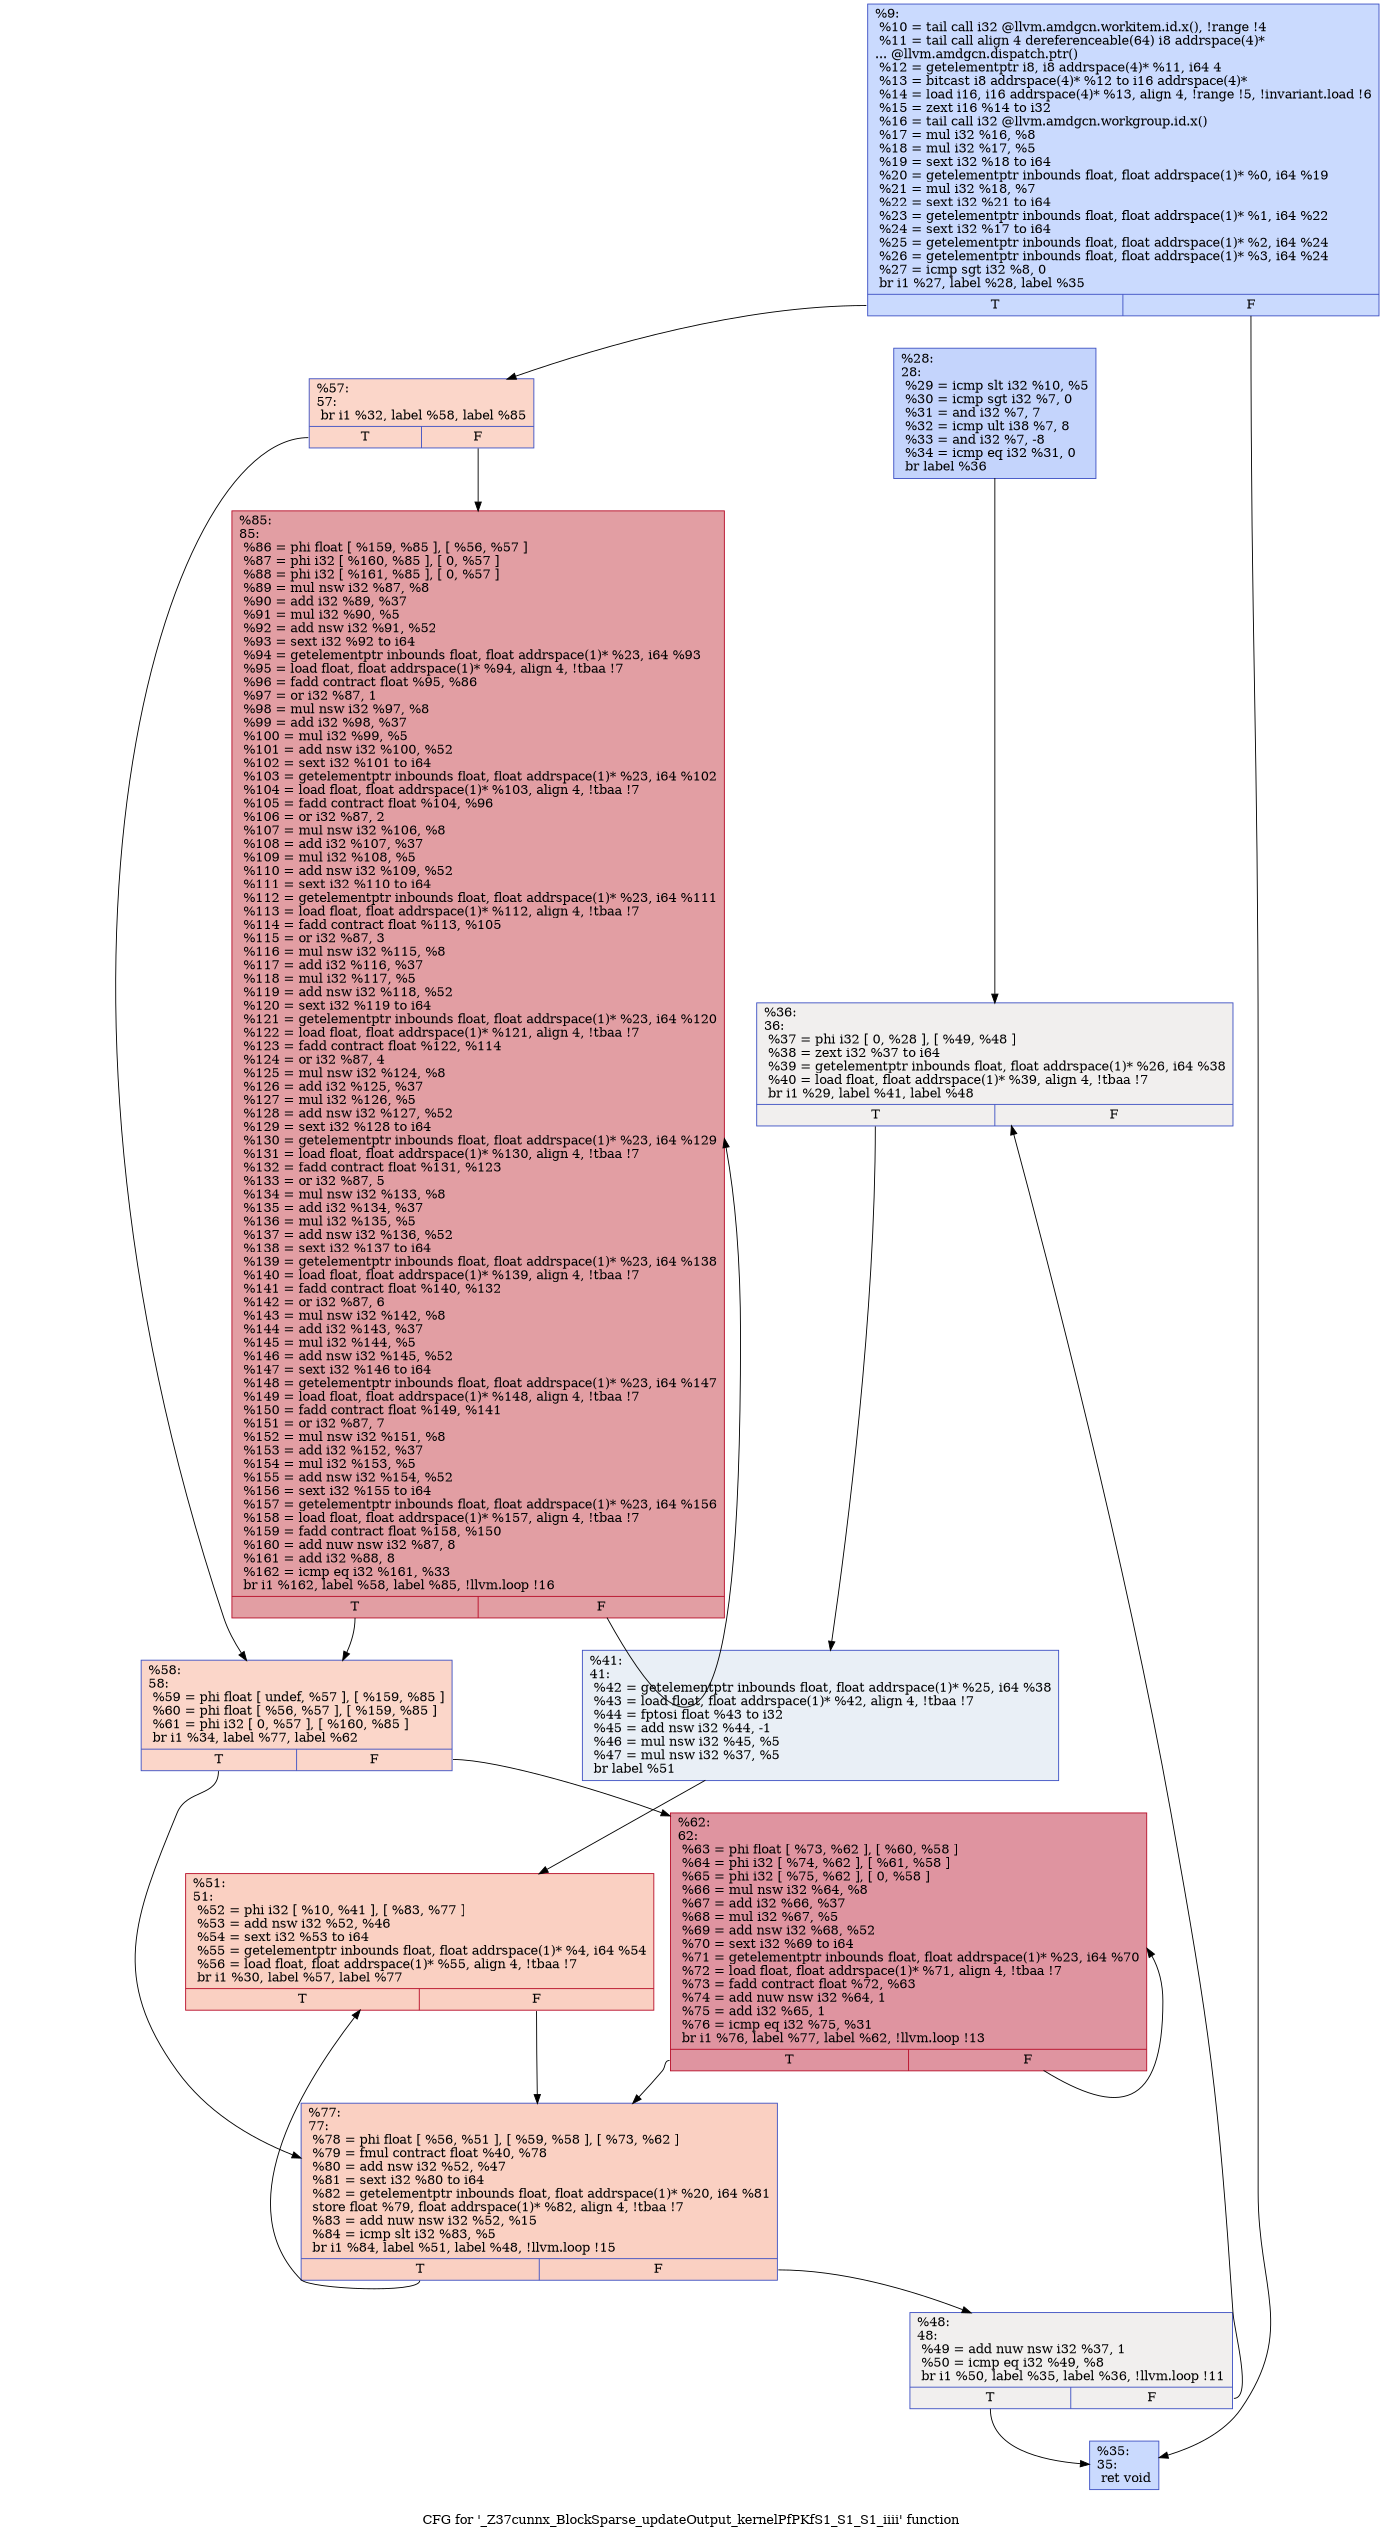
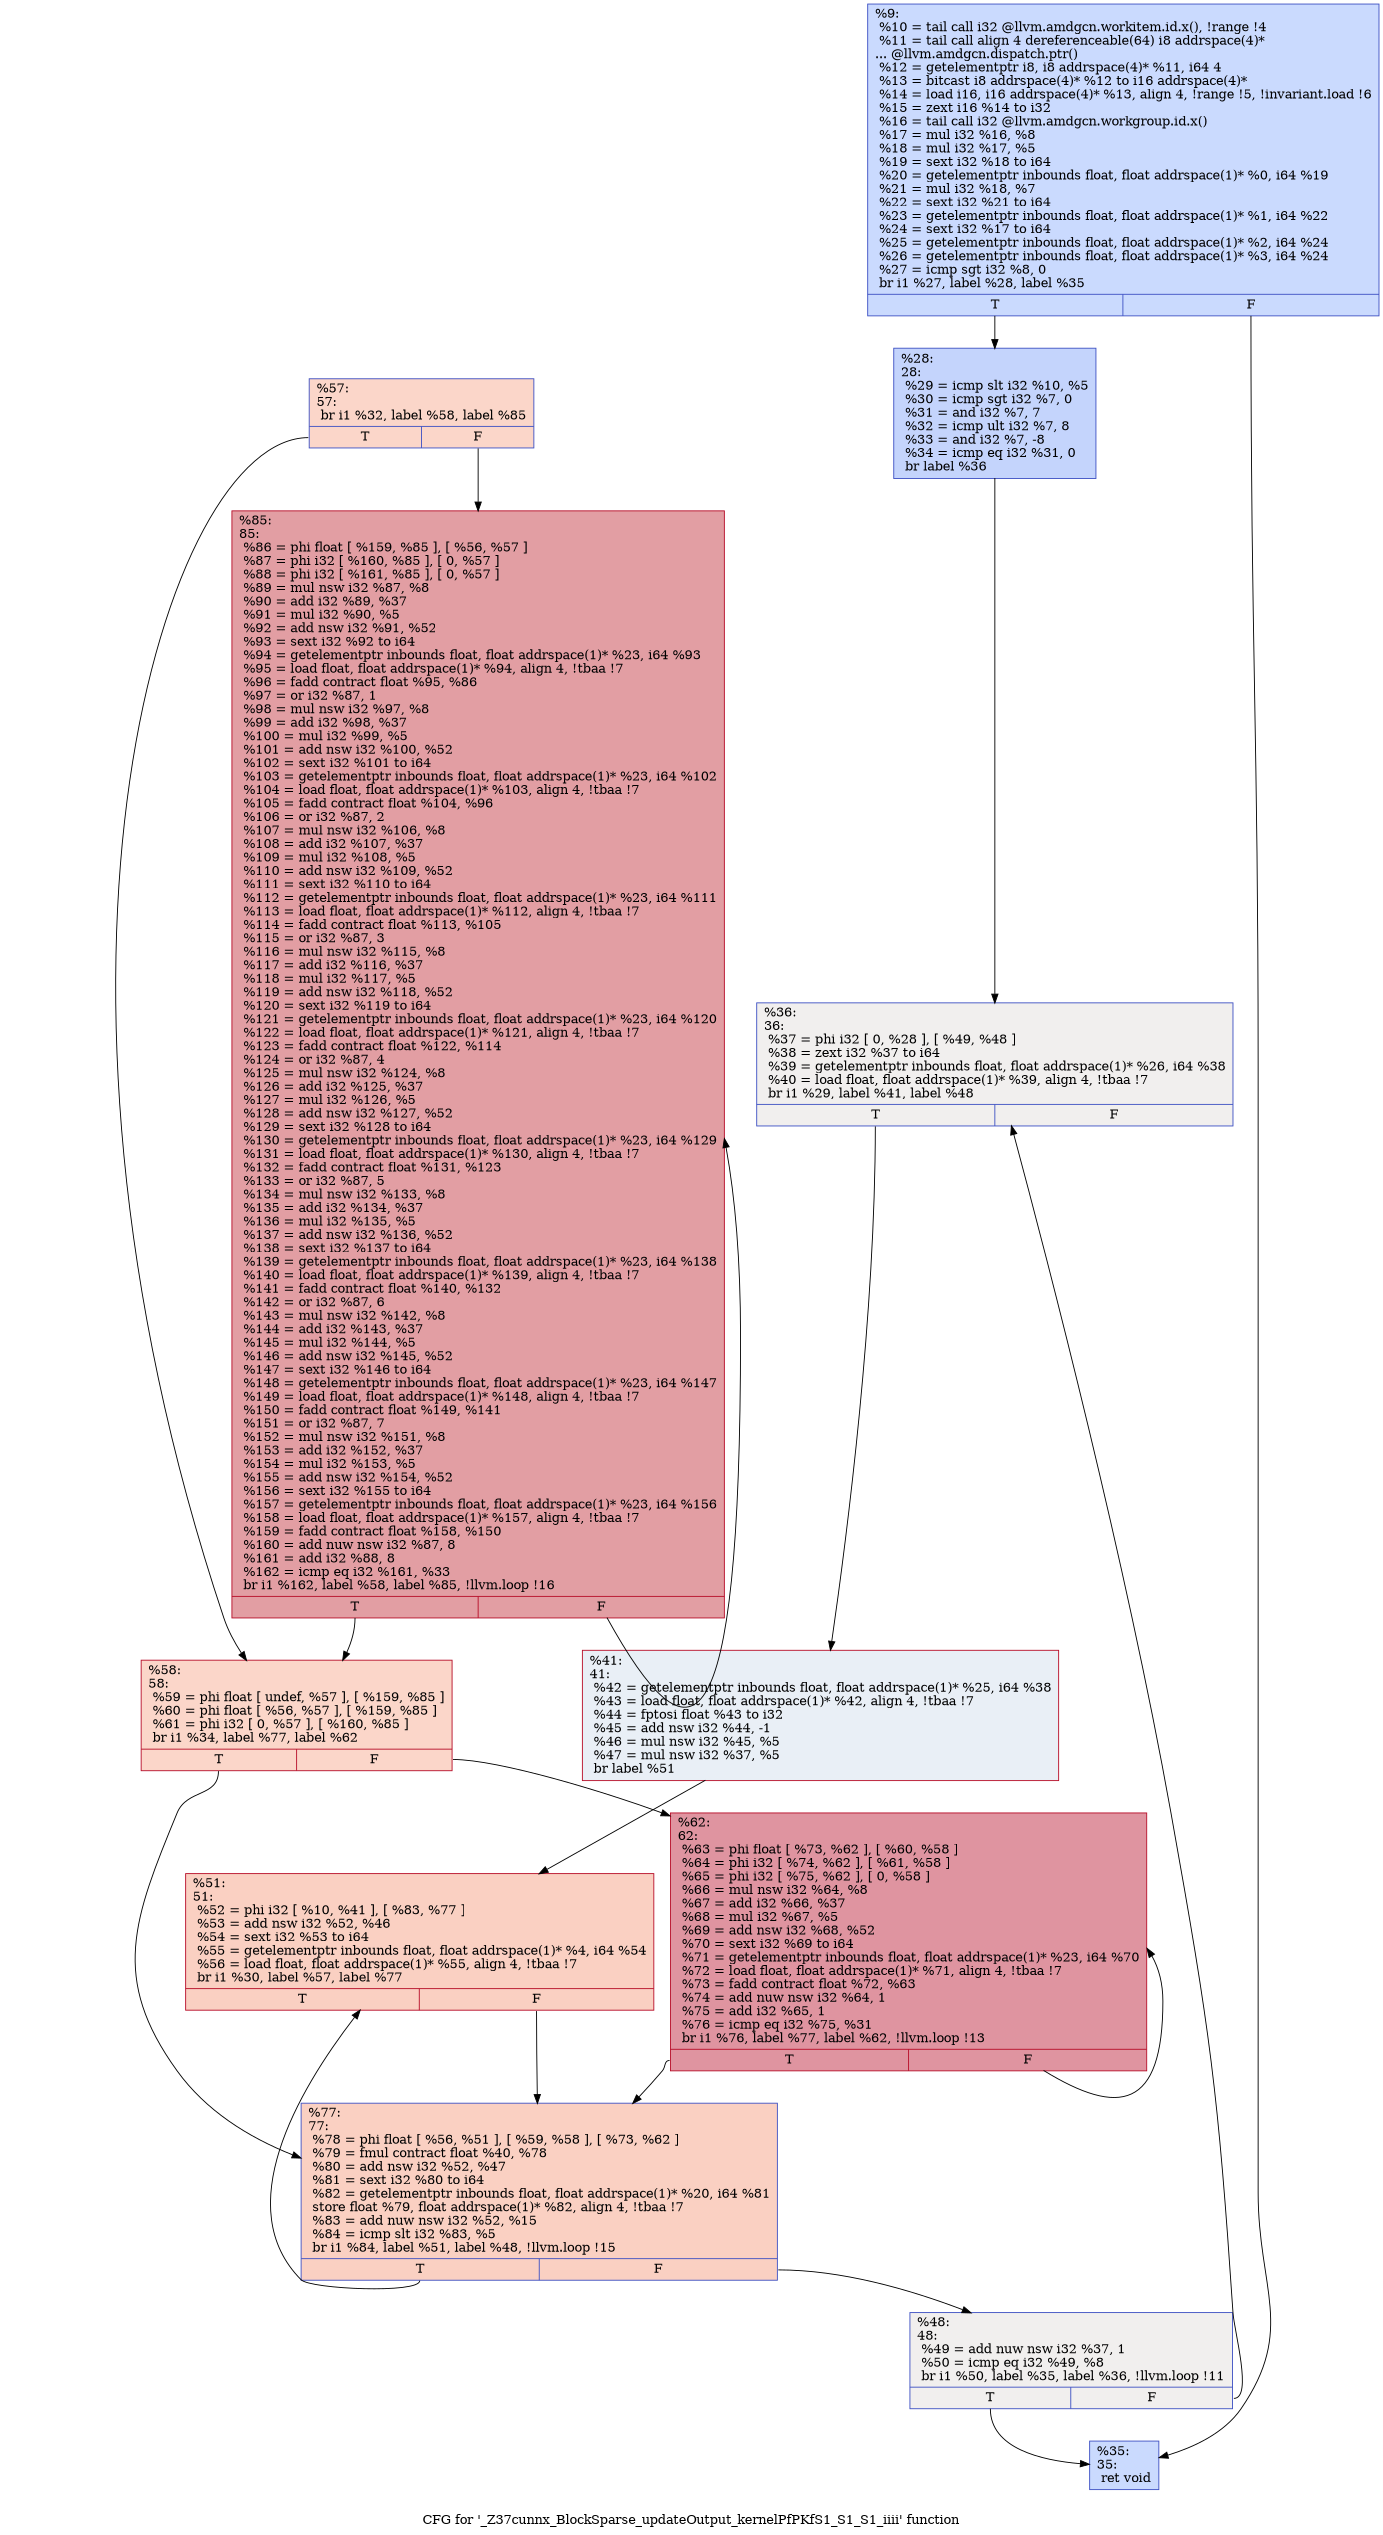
(688, 327) -> (995, 328)
(985, 426) -> (985, 426)
(297, 1715) -> (297, 1715)
(821, 1715) -> (821, 1715)
